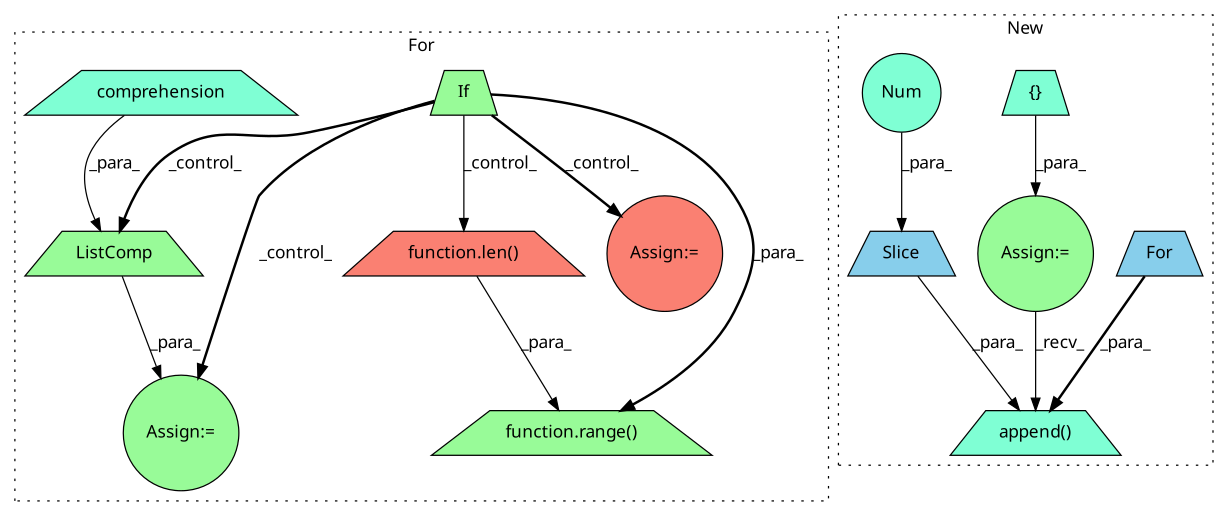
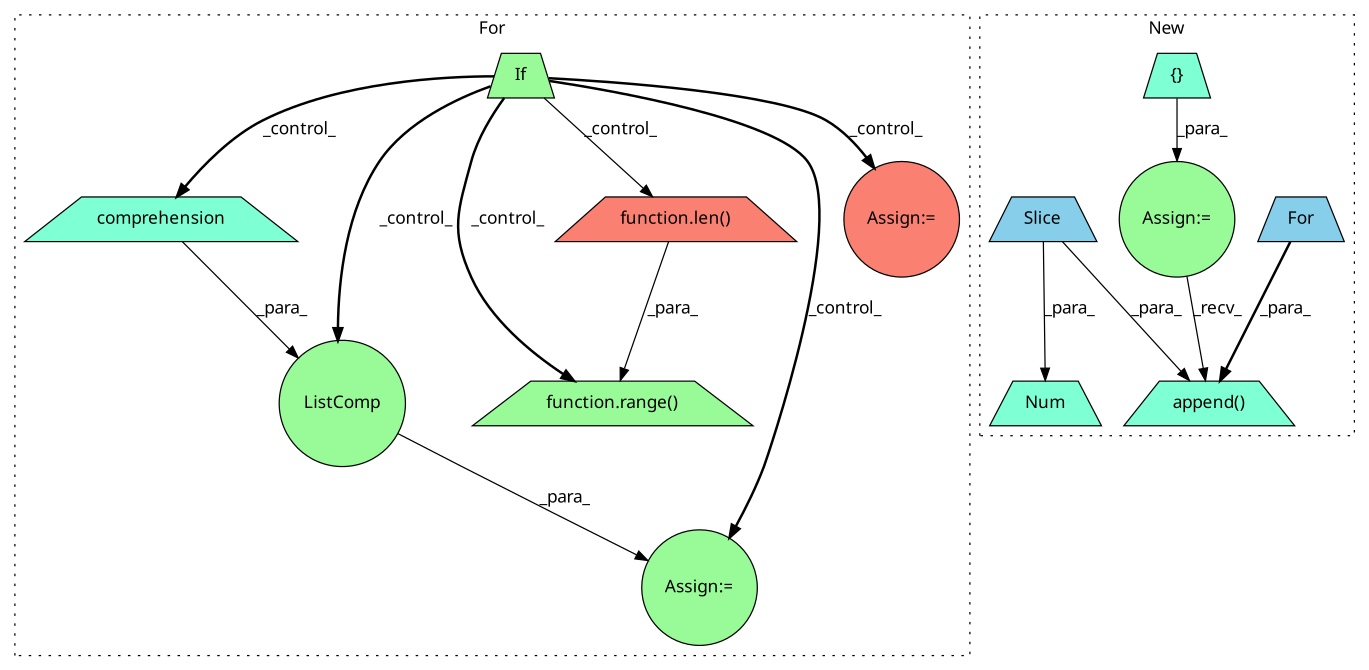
(902, 93) -> (1046, 403)
none -> (326, 97)
(902, 175) -> (1044, 305)
(114, 254) -> (342, 403)
(778, 254) -> (508, 219)
